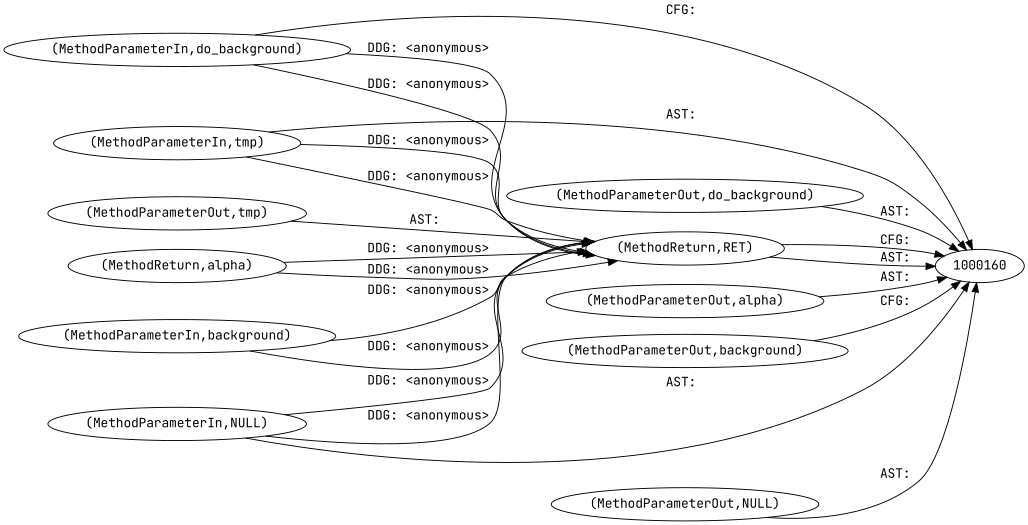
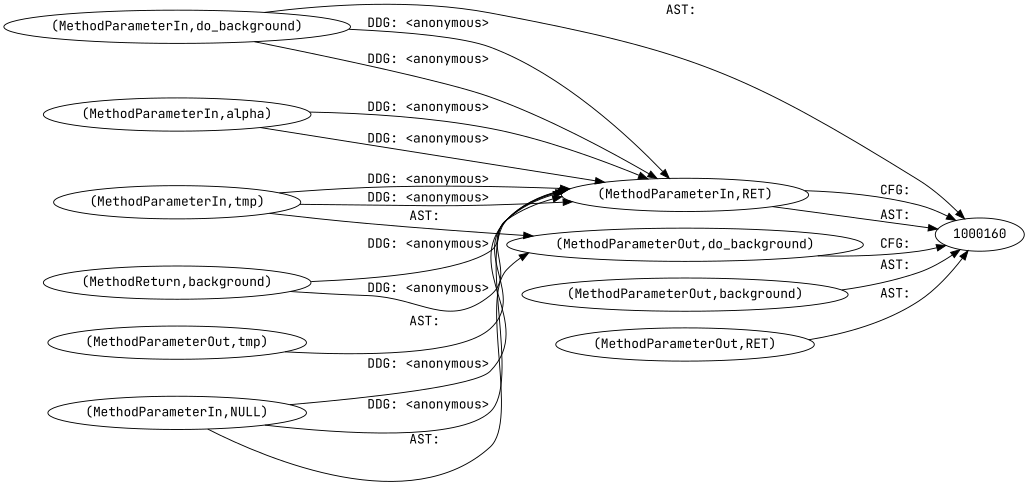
(685, 11) -> (685, 11)
(629, 128) -> (396, 226)
(899, 212) -> (899, 244)
(685, 248) -> (685, 195)
(177, 266) -> (177, 115)
(685, 301) -> none
(899, 302) -> (899, 266)
(177, 336) -> (177, 283)
(630, 455) -> (447, 471)
(685, 504) -> (685, 345)
